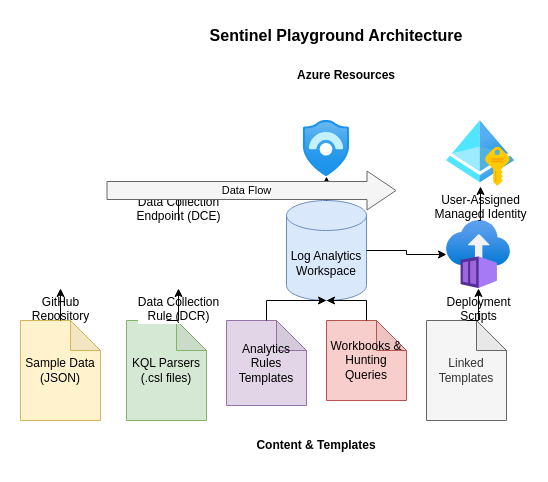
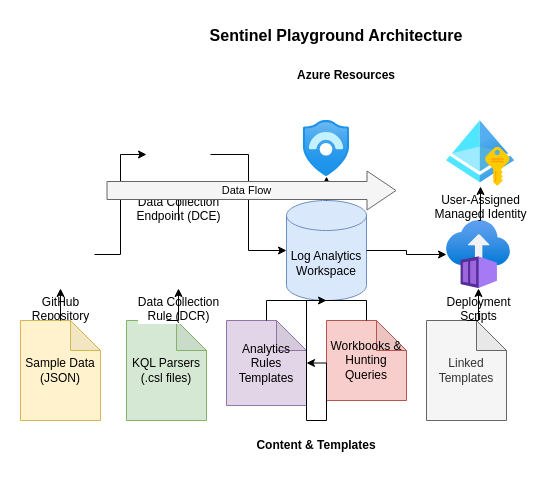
none -> (121, 240)
none -> (249, 240)
(334, 301) -> (307, 406)
